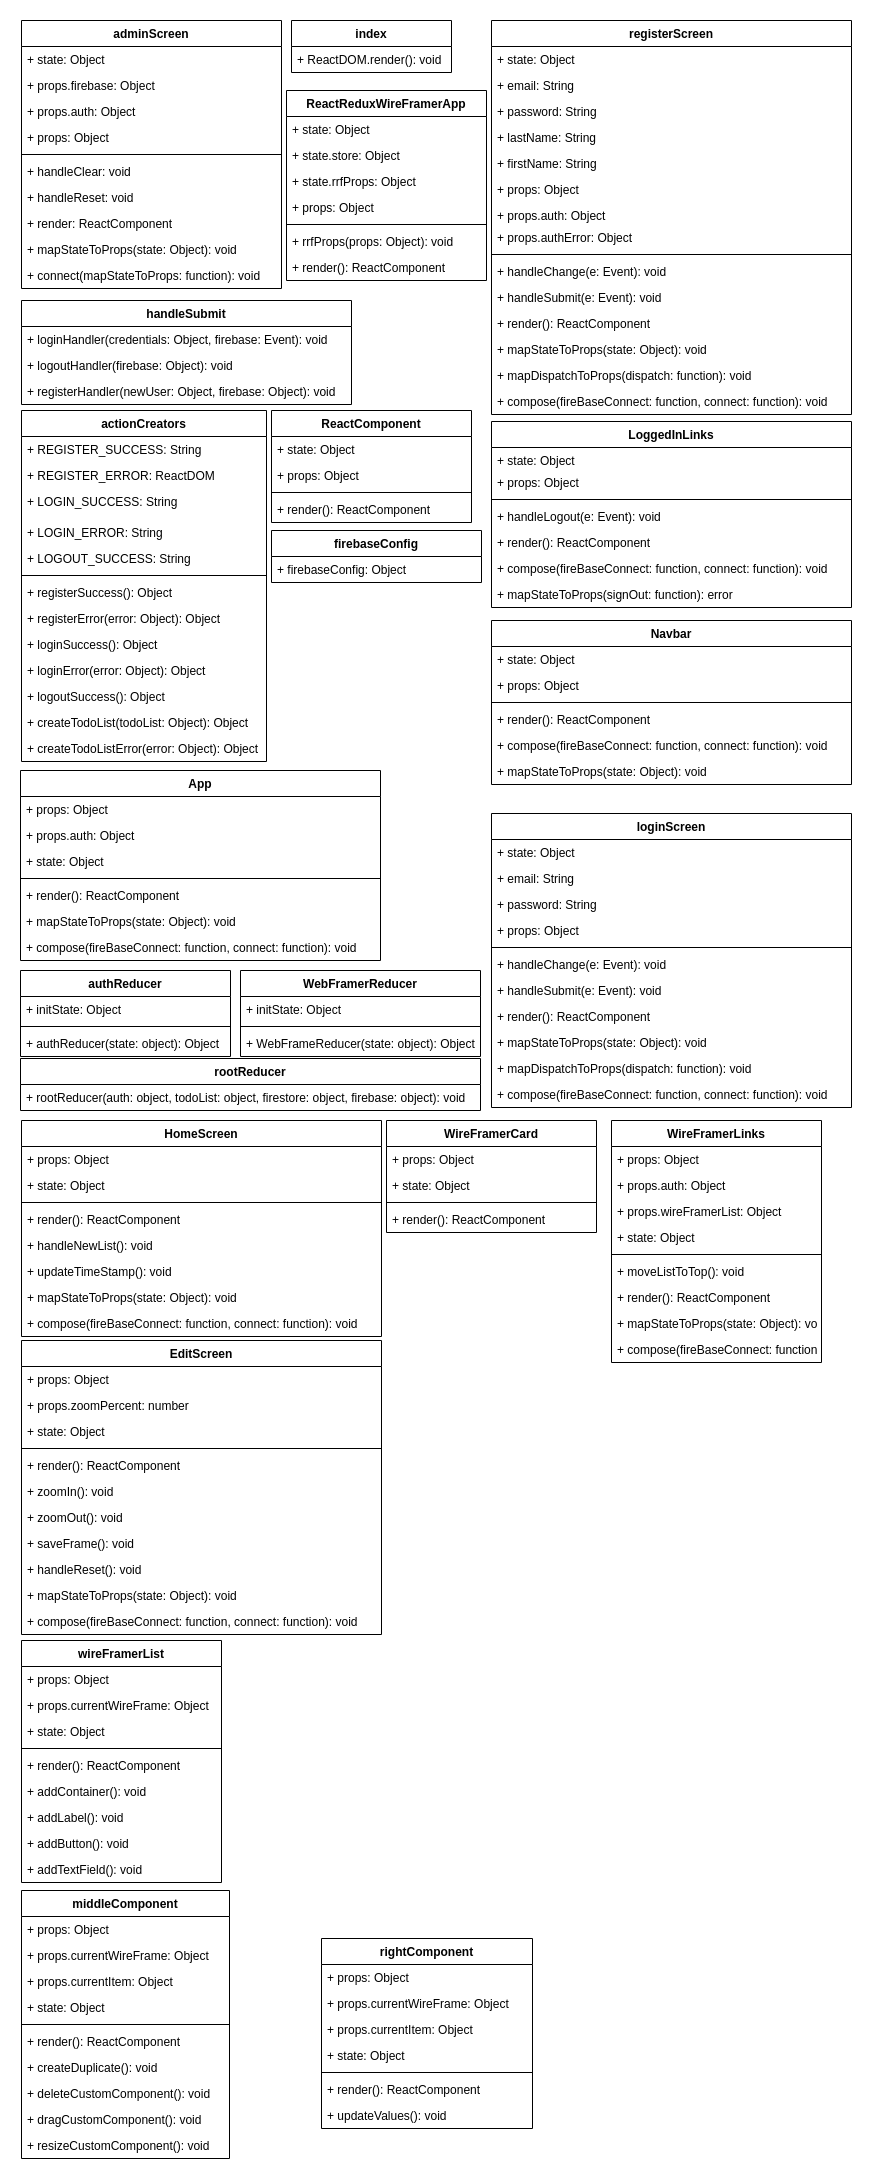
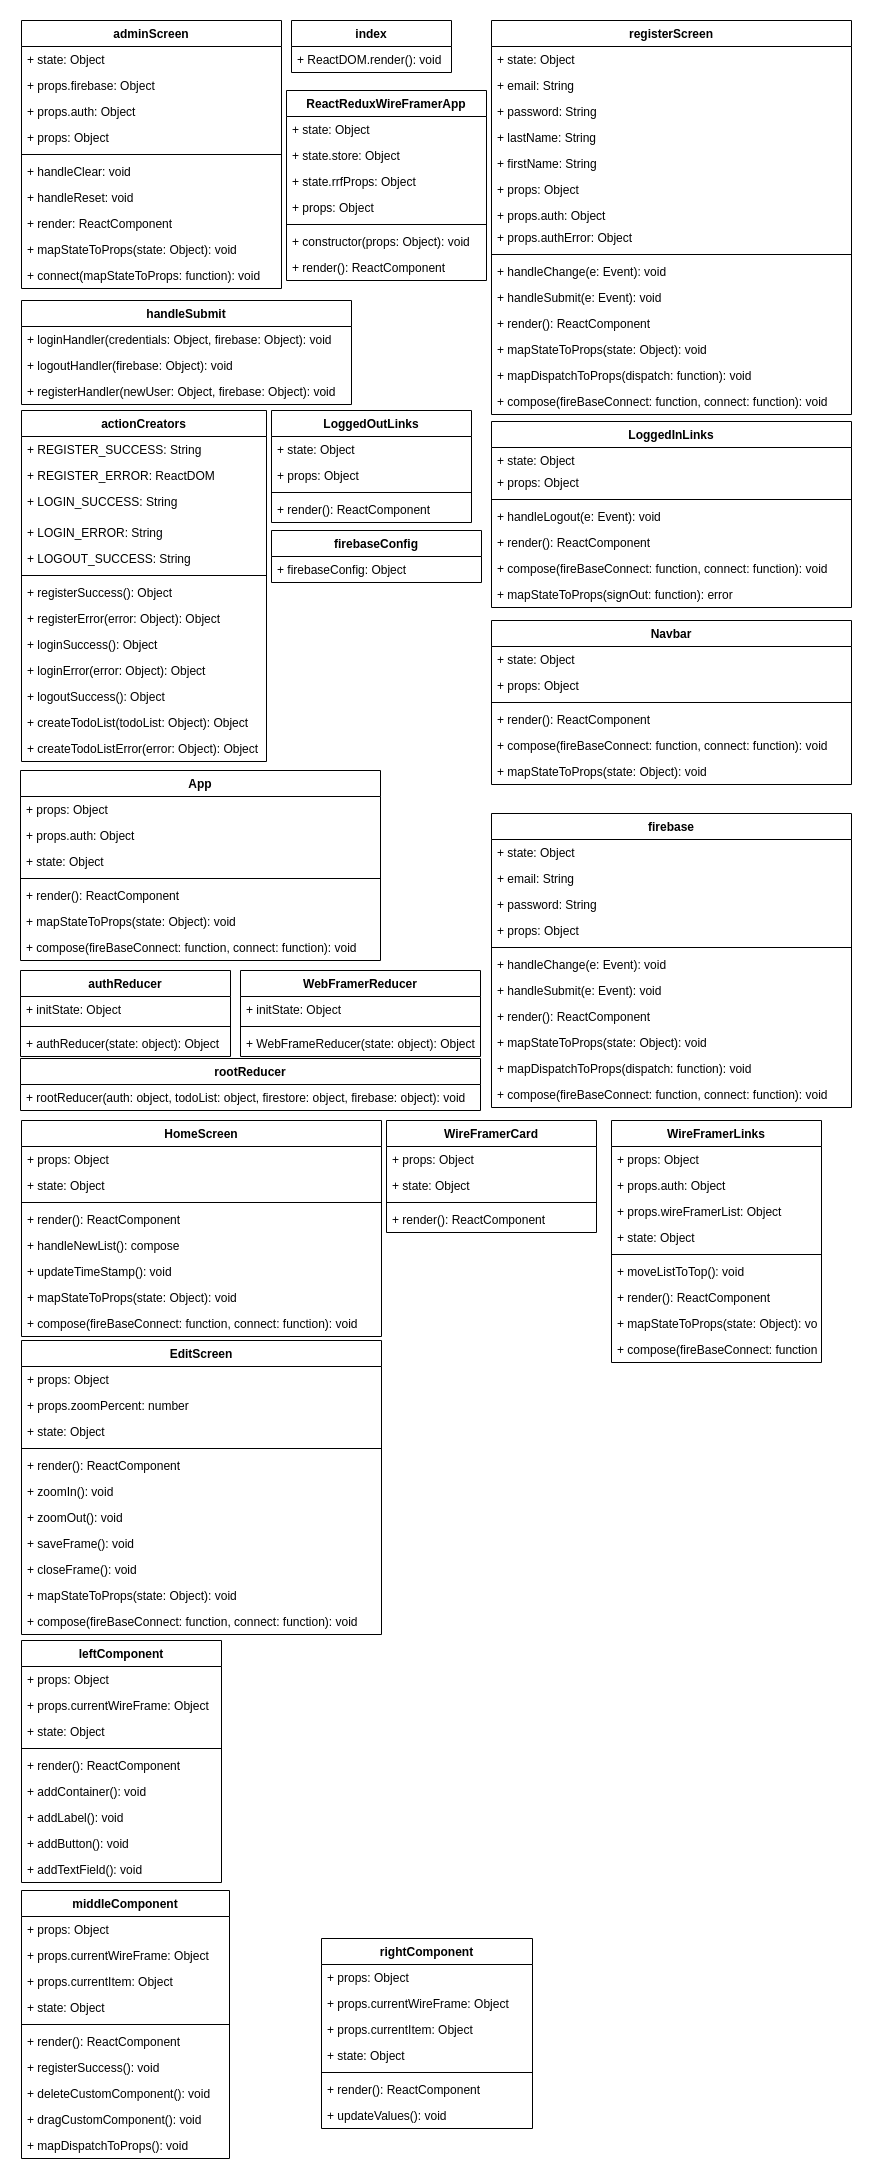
(387, 242) -> (397, 242)
(197, 340) -> (200, 340)
(371, 424) -> (371, 424)
(671, 827) -> (671, 827)
(95, 1246) -> (107, 1246)
(90, 1570) -> (86, 1570)
(121, 1654) -> (121, 1654)
(102, 2068) -> (103, 2068)
(123, 2146) -> (113, 2146)
